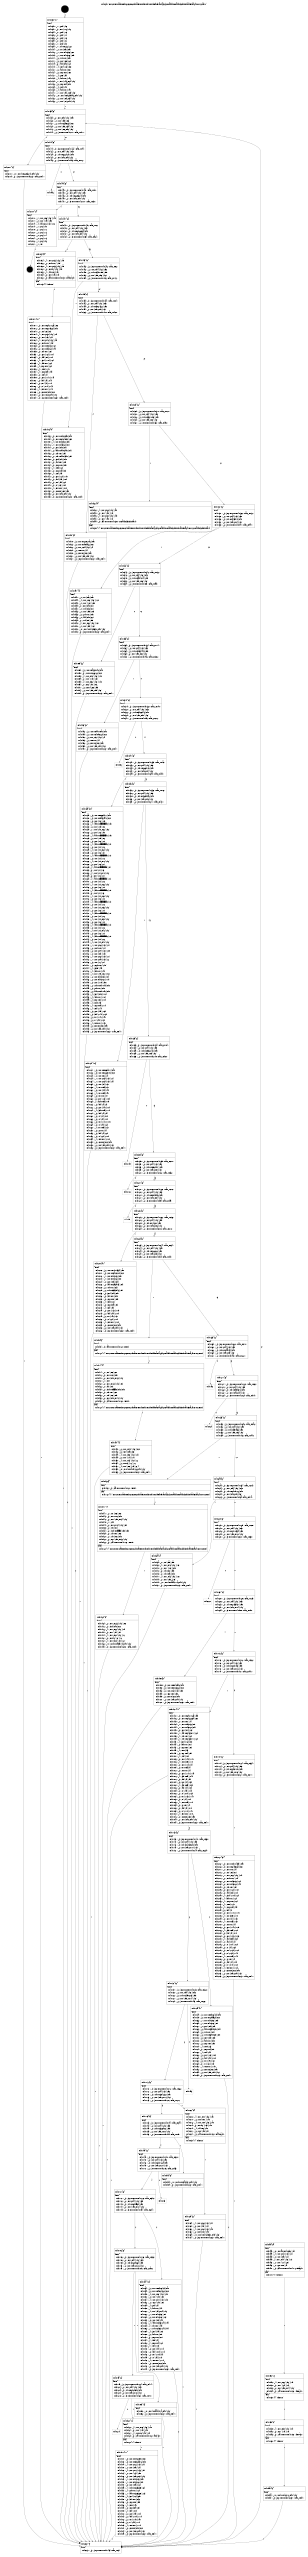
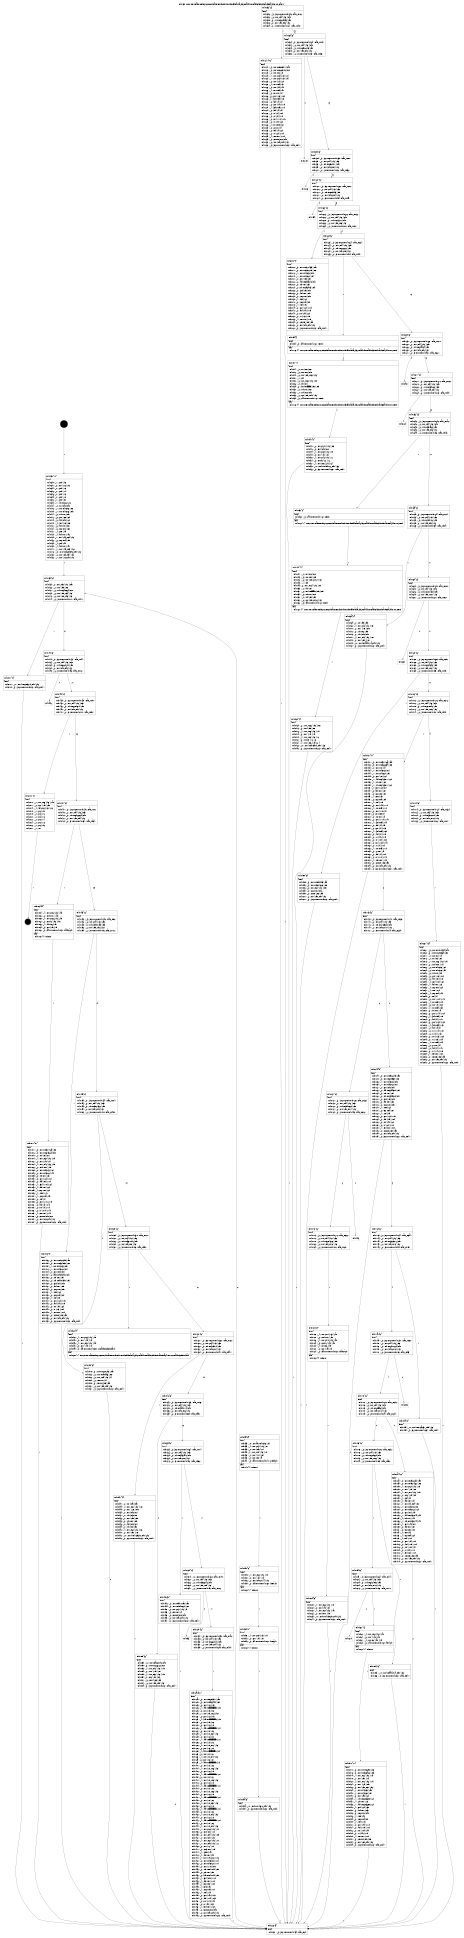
(145, 779) -> none
(162, 2108) -> (392, 1183)
